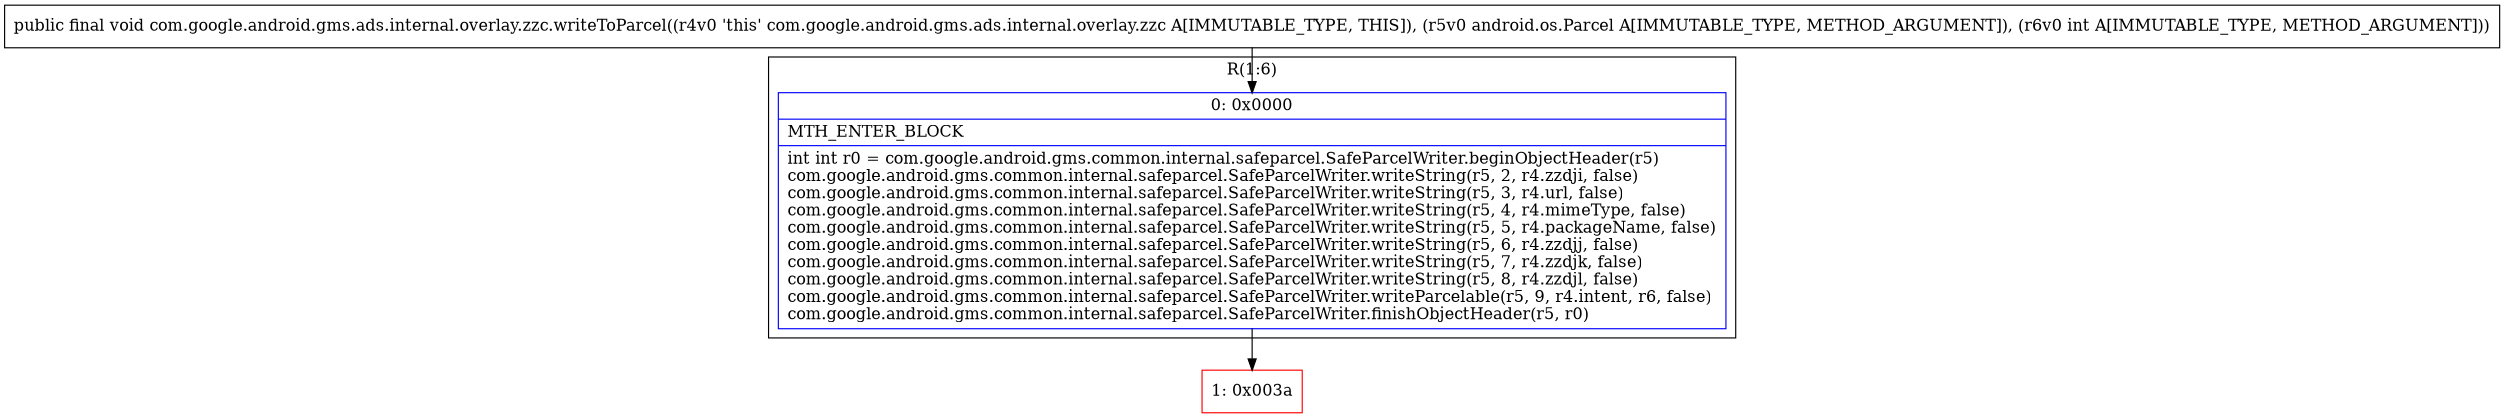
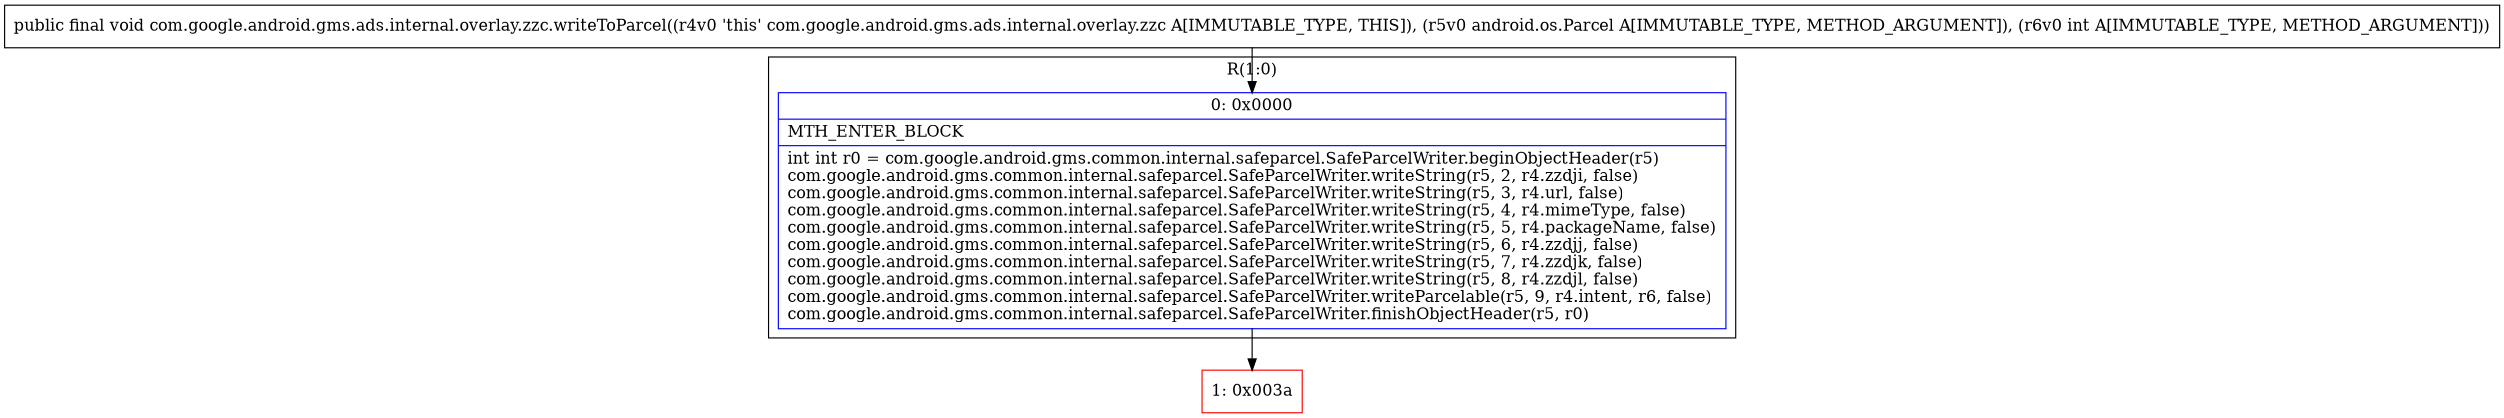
(1252, 70) -> (1252, 70)
